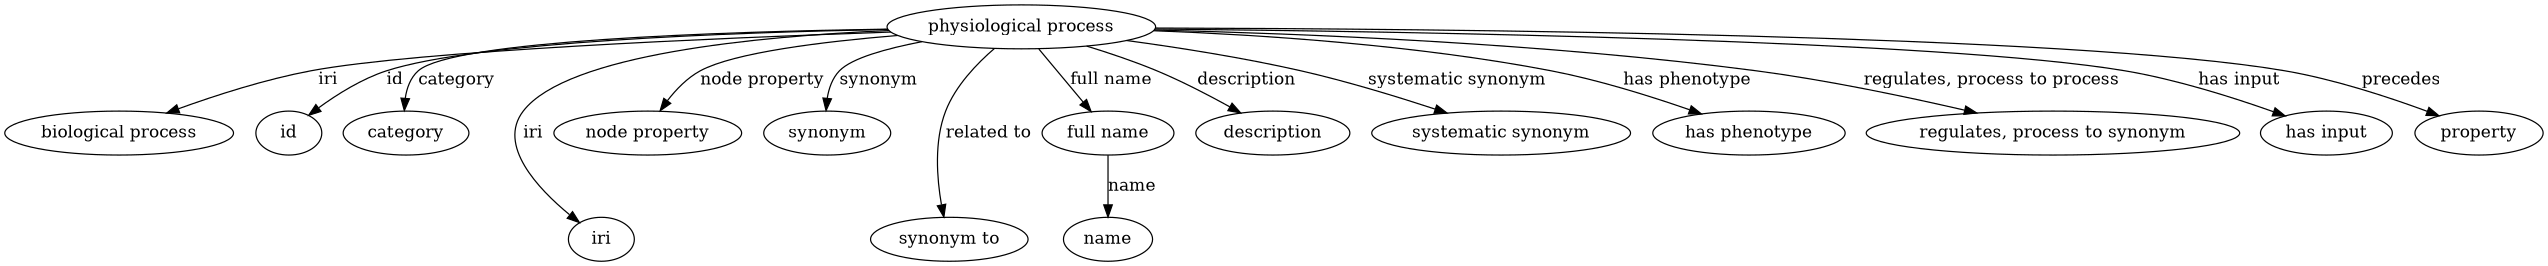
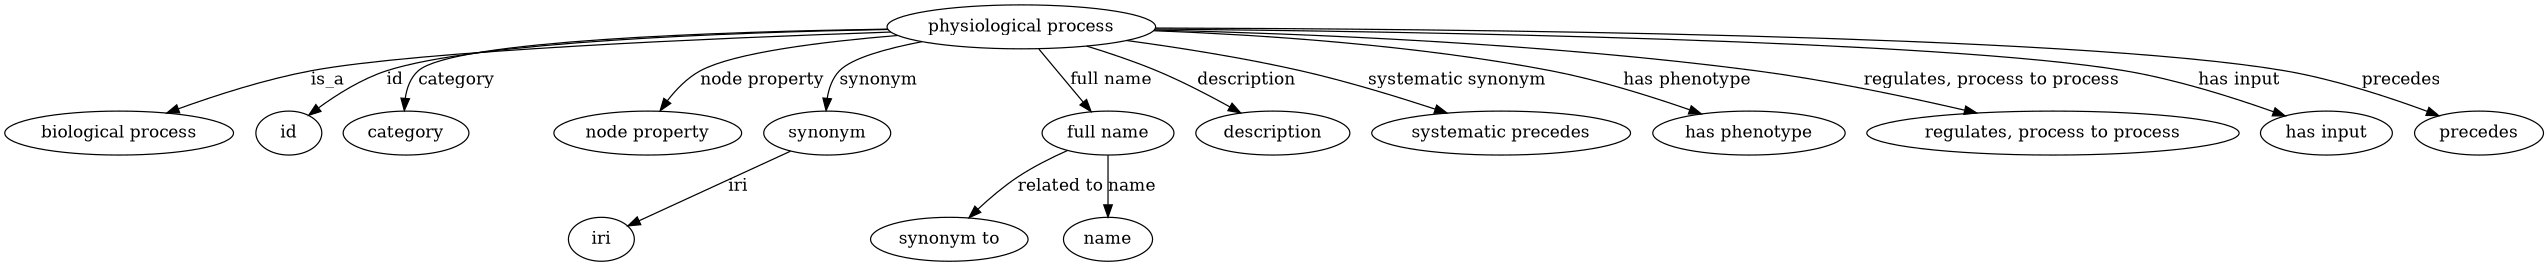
(638, 59) -> (715, 186)
(328, 80) -> (328, 80)
(943, 118) -> (1020, 176)
(1501, 133) -> (1501, 133)
(2053, 133) -> (2053, 133)
(2479, 133) -> (2479, 133)
